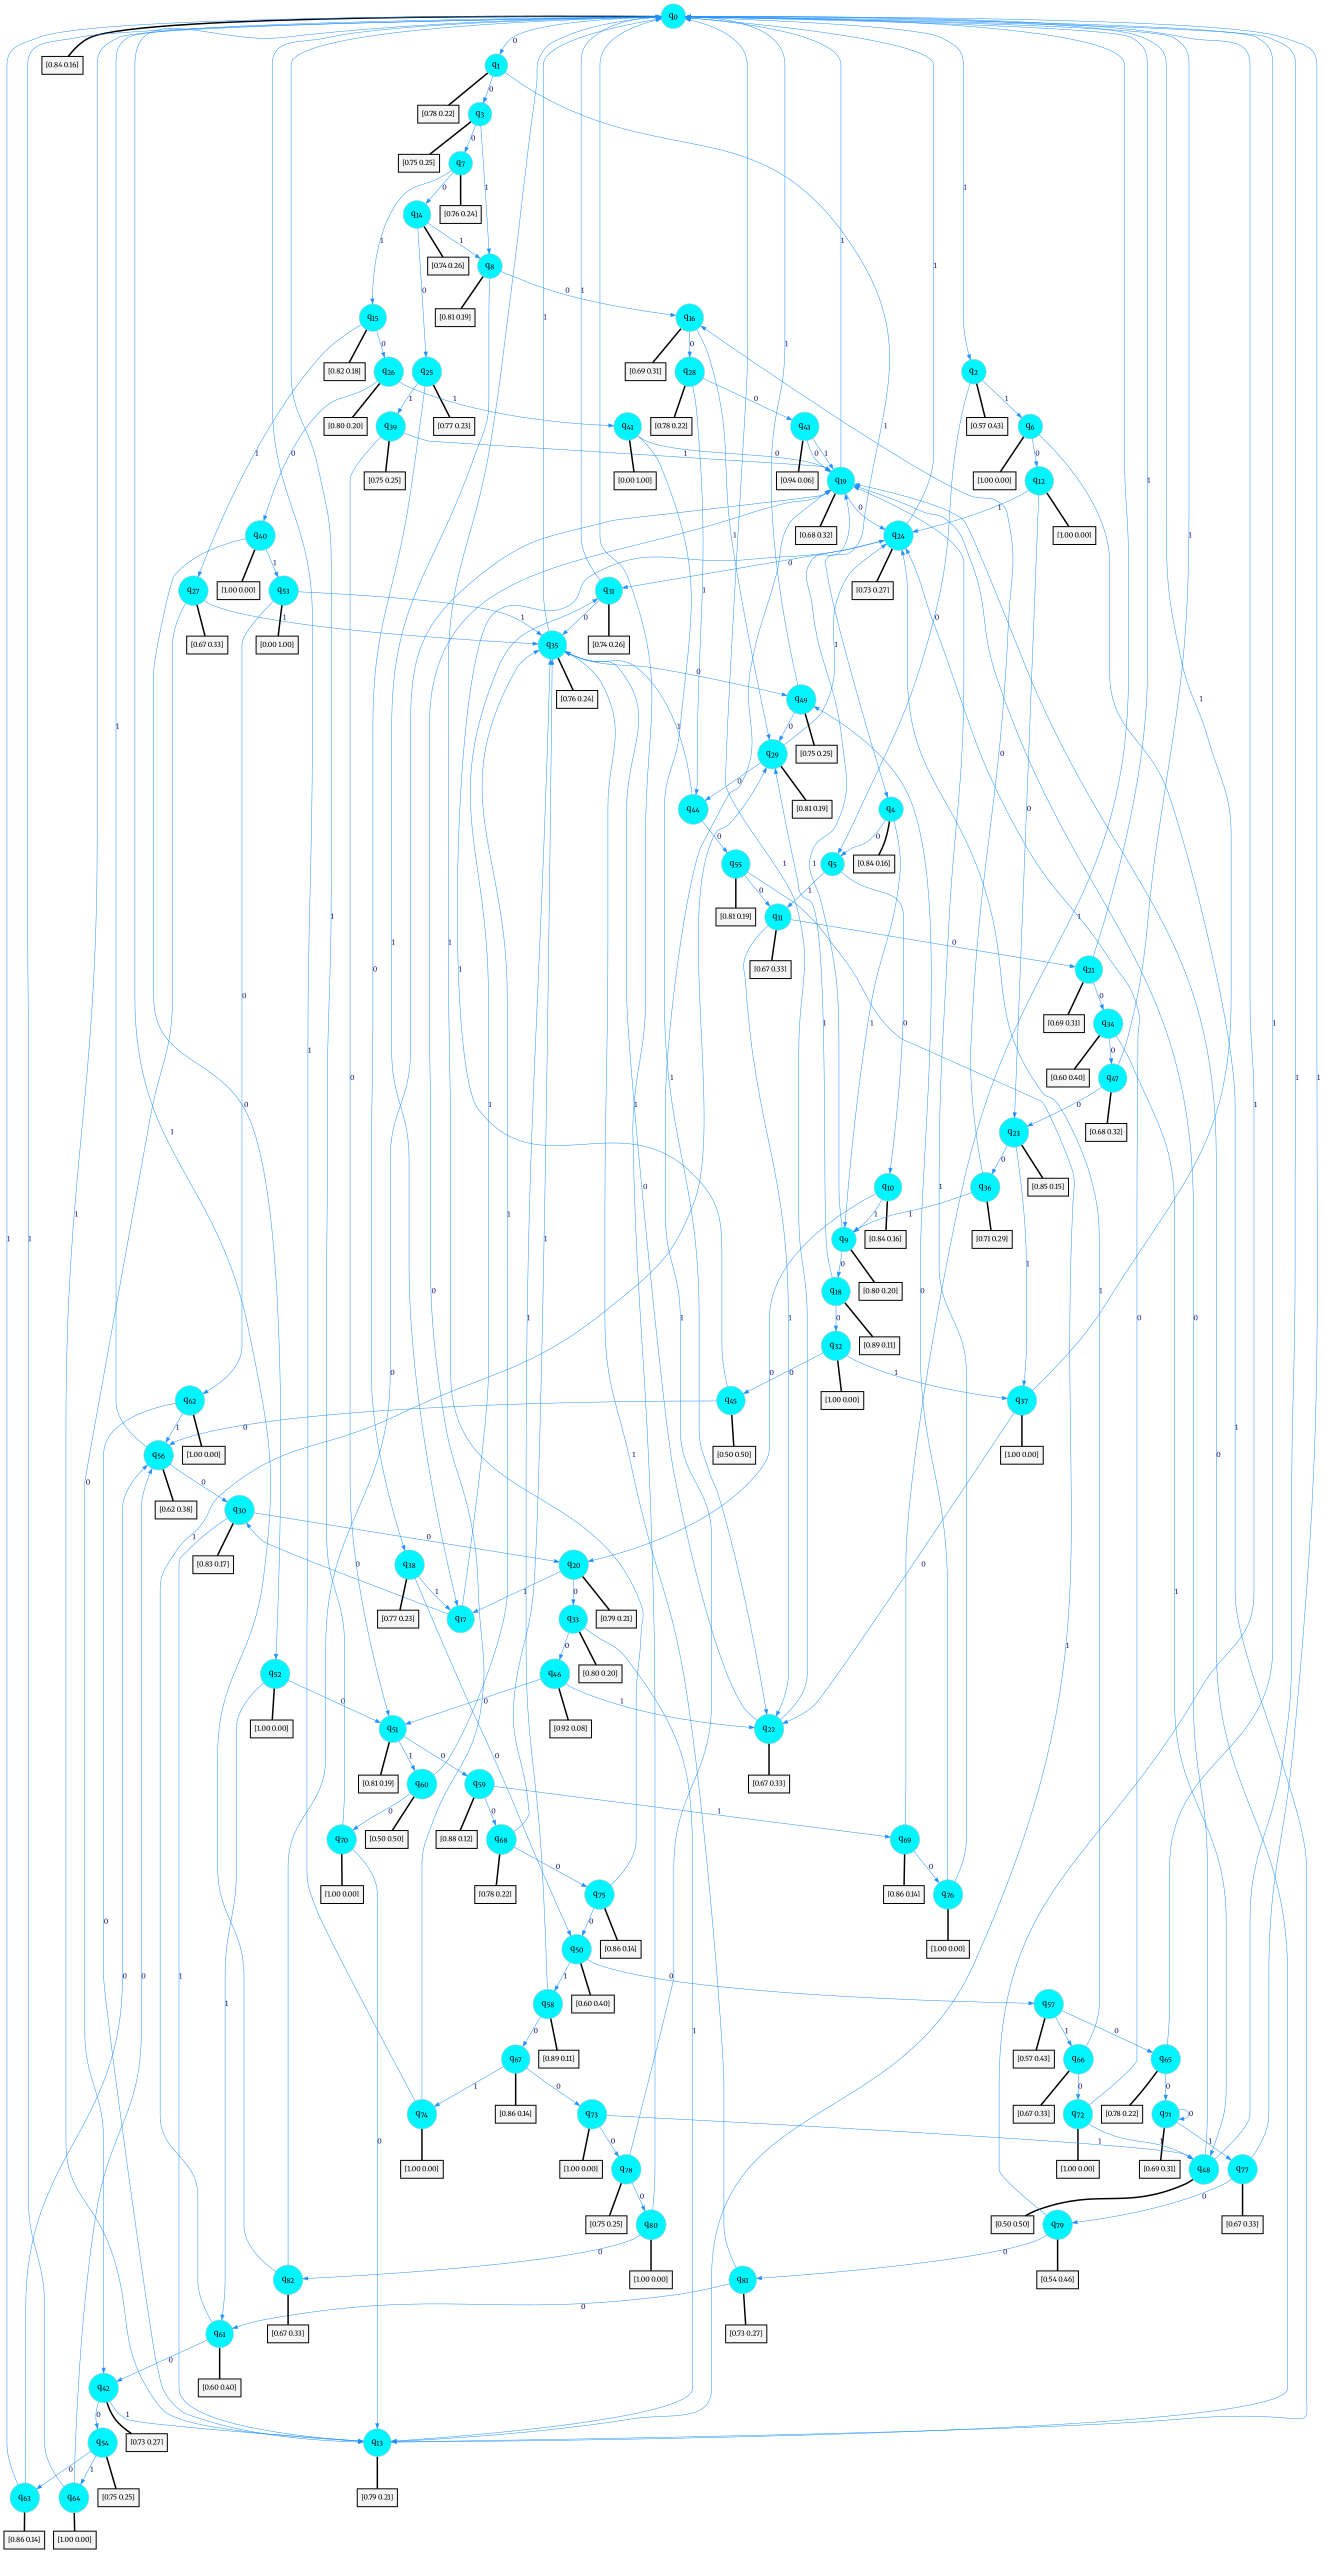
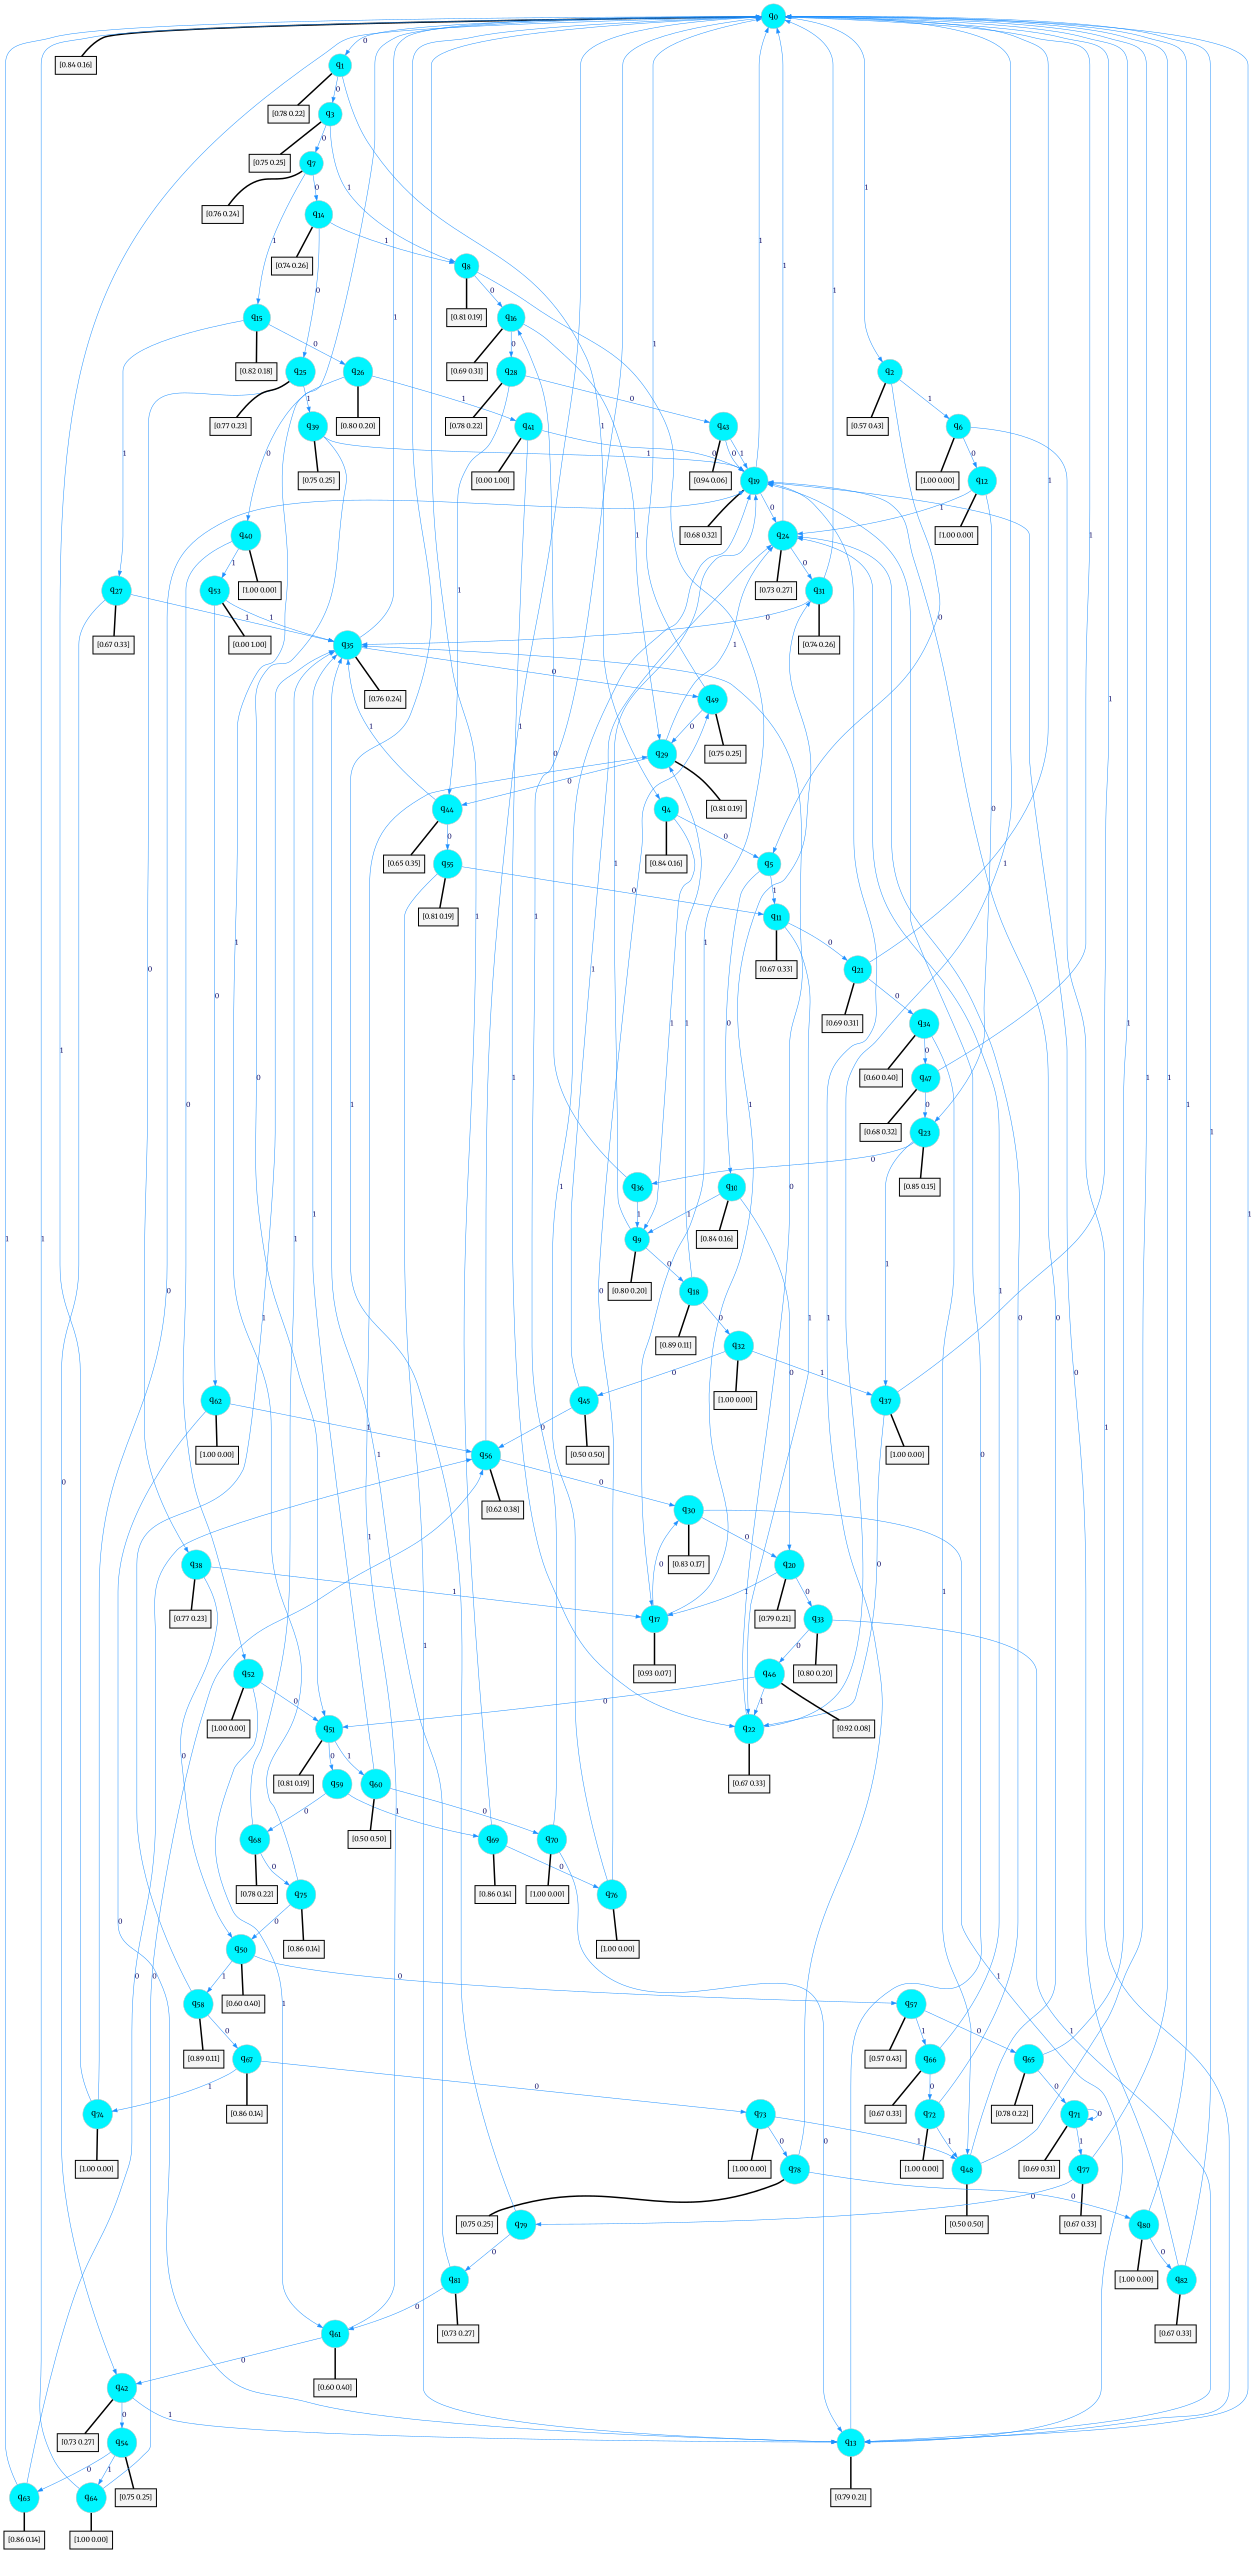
none -> (404, 864)
(992, 1239) -> none
none -> (654, 1674)
(457, 1839) -> none
(1058, 2280) -> none
